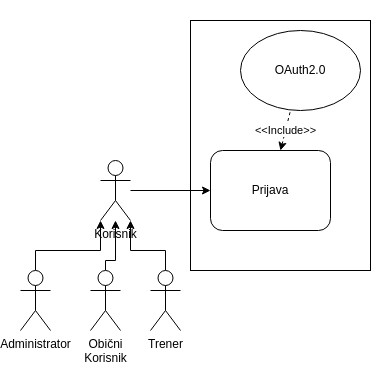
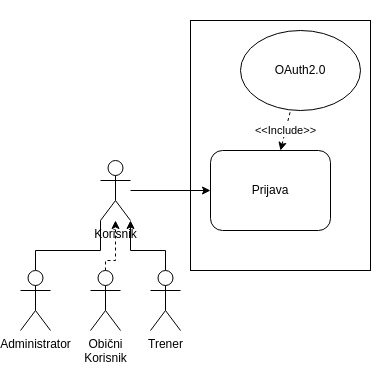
(101, 228) -> (101, 226)
(116, 253) -> (116, 253)
